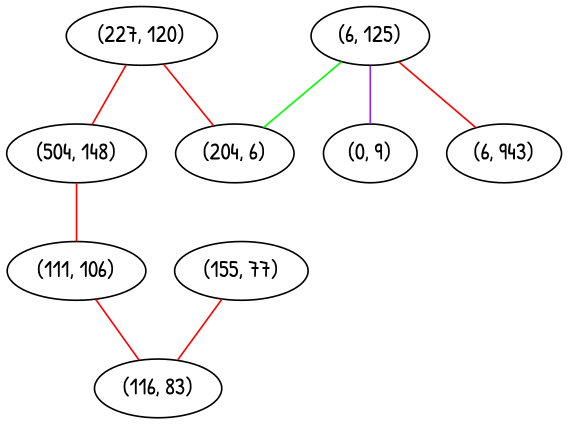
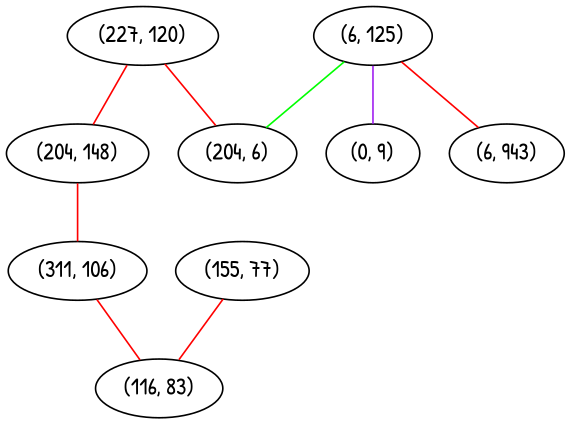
(77, 153) -> (78, 153)
(77, 271) -> (78, 271)
